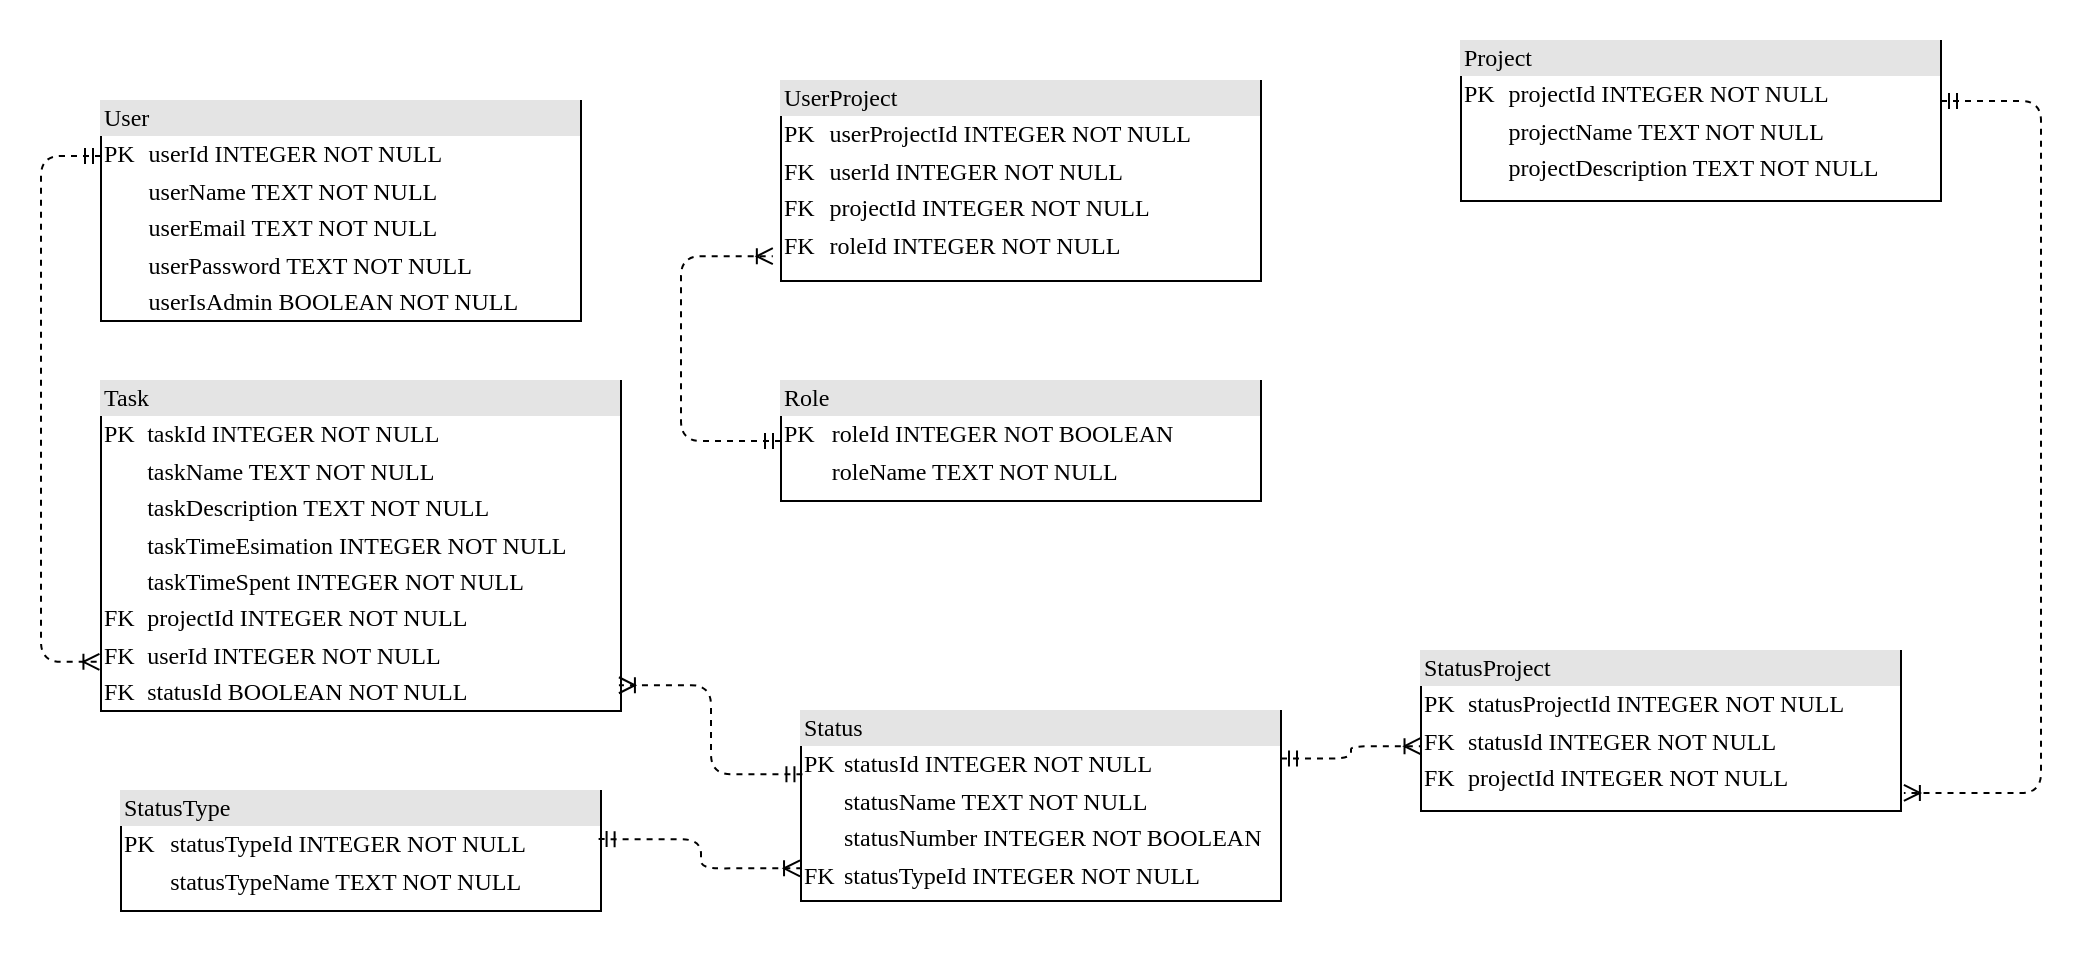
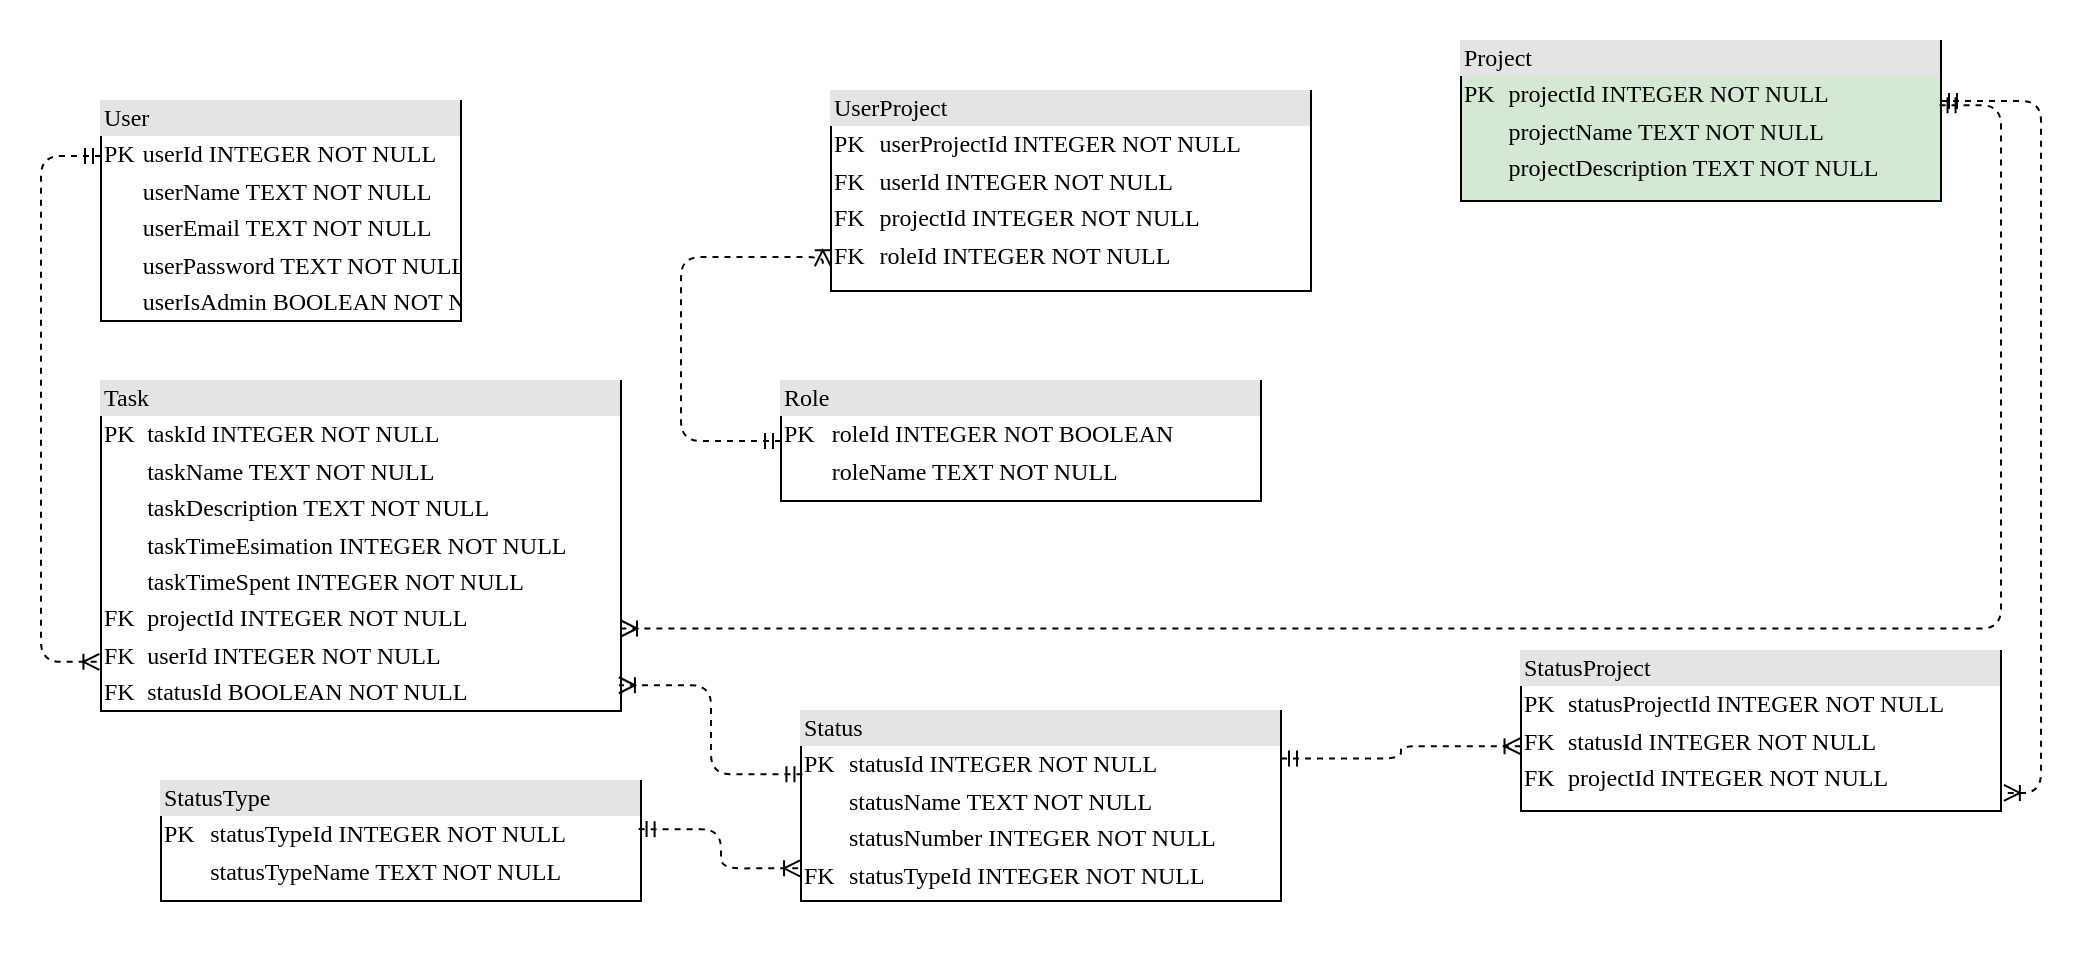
(1701, 121) -> (1701, 121)
(1021, 181) -> (1071, 191)
(341, 211) -> (281, 211)
none -> (1590, 629)
(1661, 731) -> (1761, 731)
(1007, 783) -> (1000, 783)
(361, 851) -> (401, 841)
